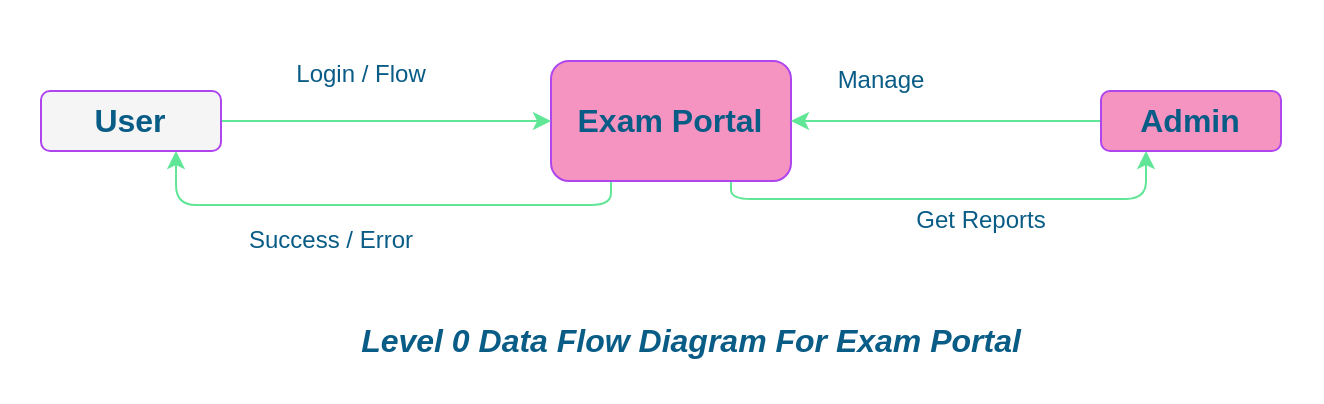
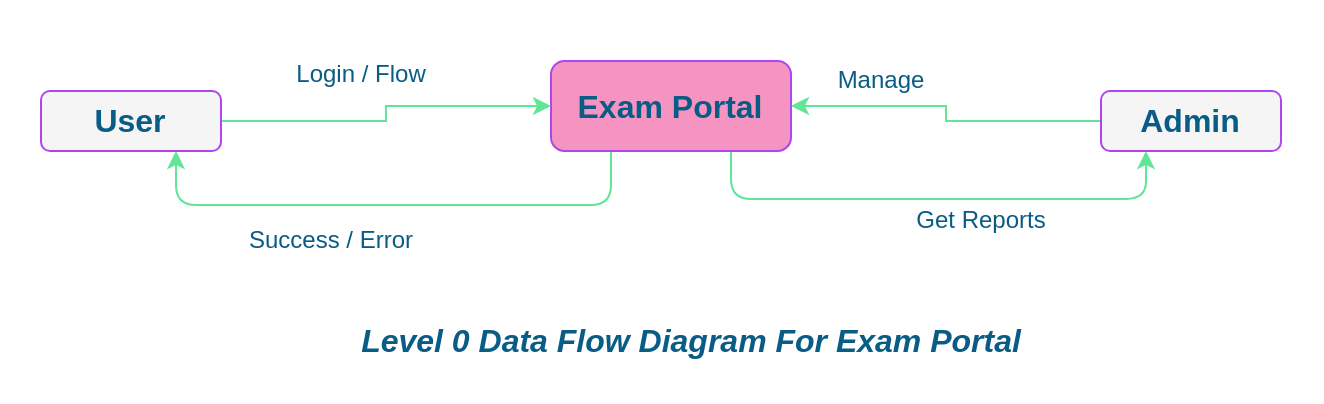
(671, 121) -> (671, 106)
(1191, 121) -> (1191, 121)
